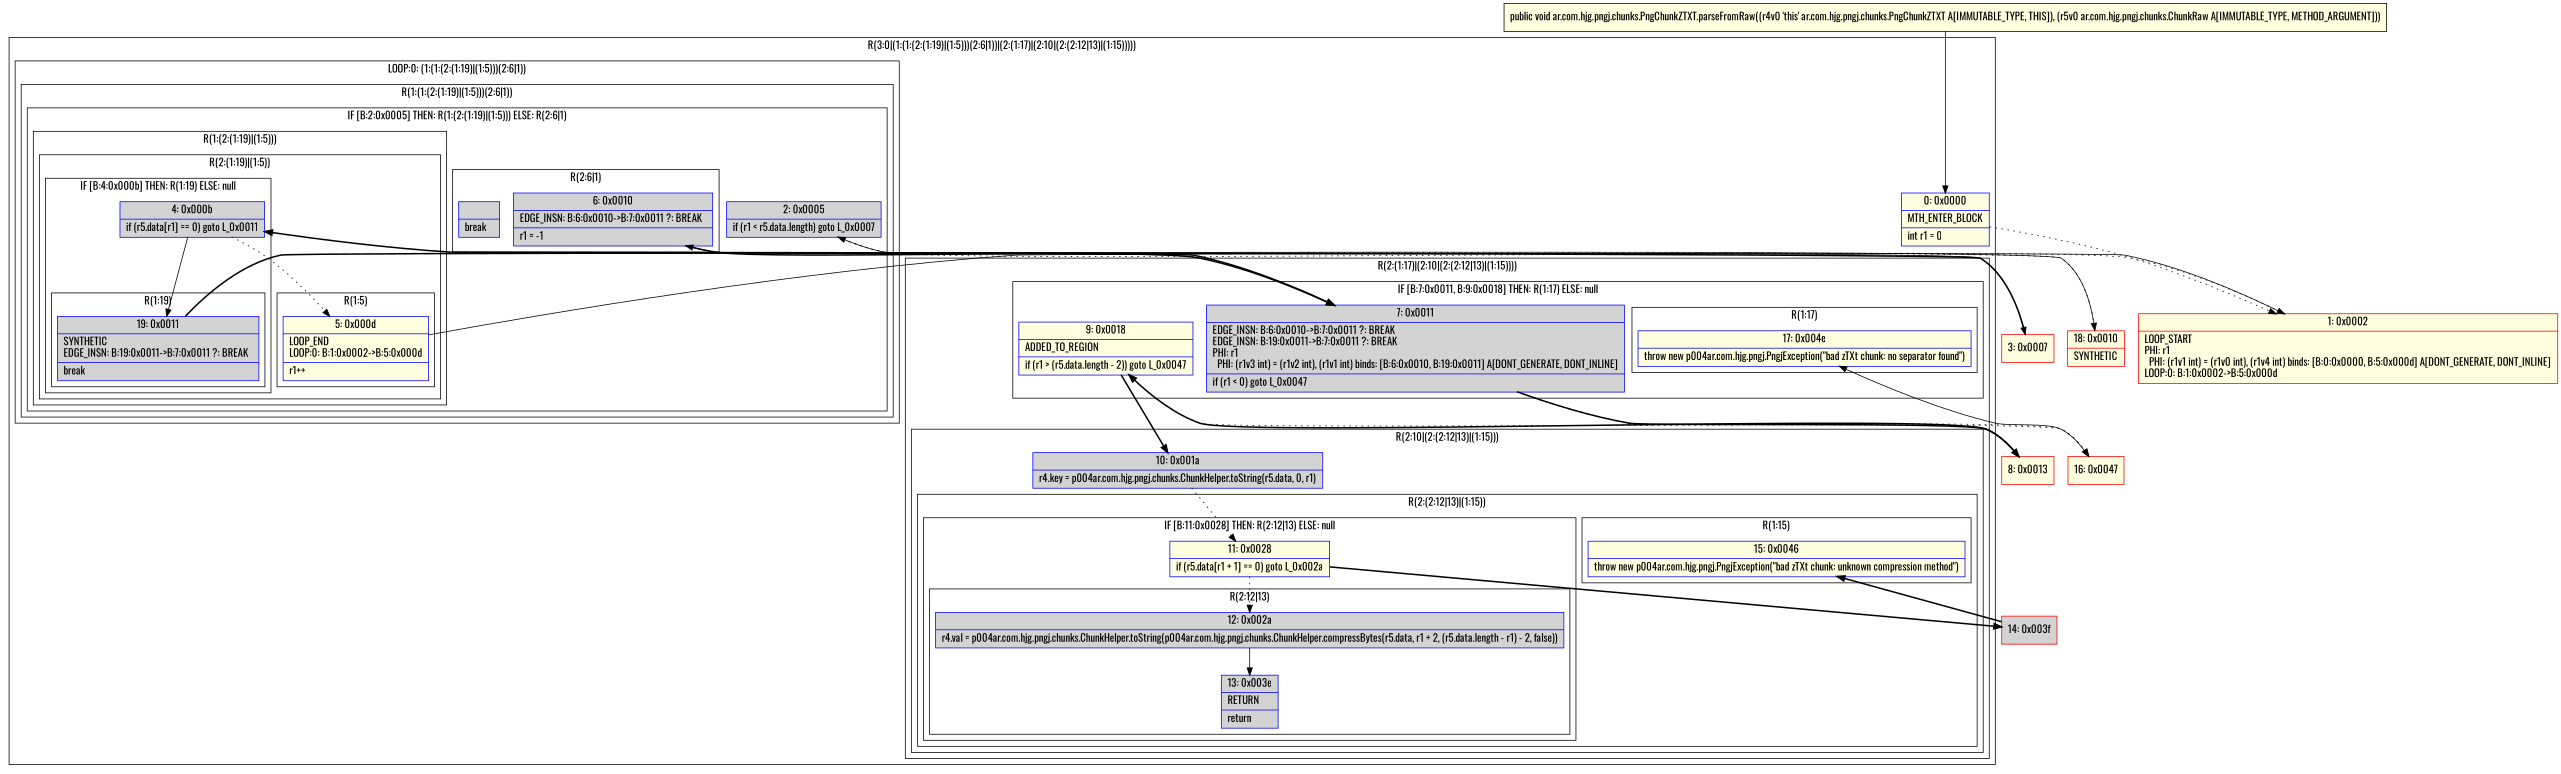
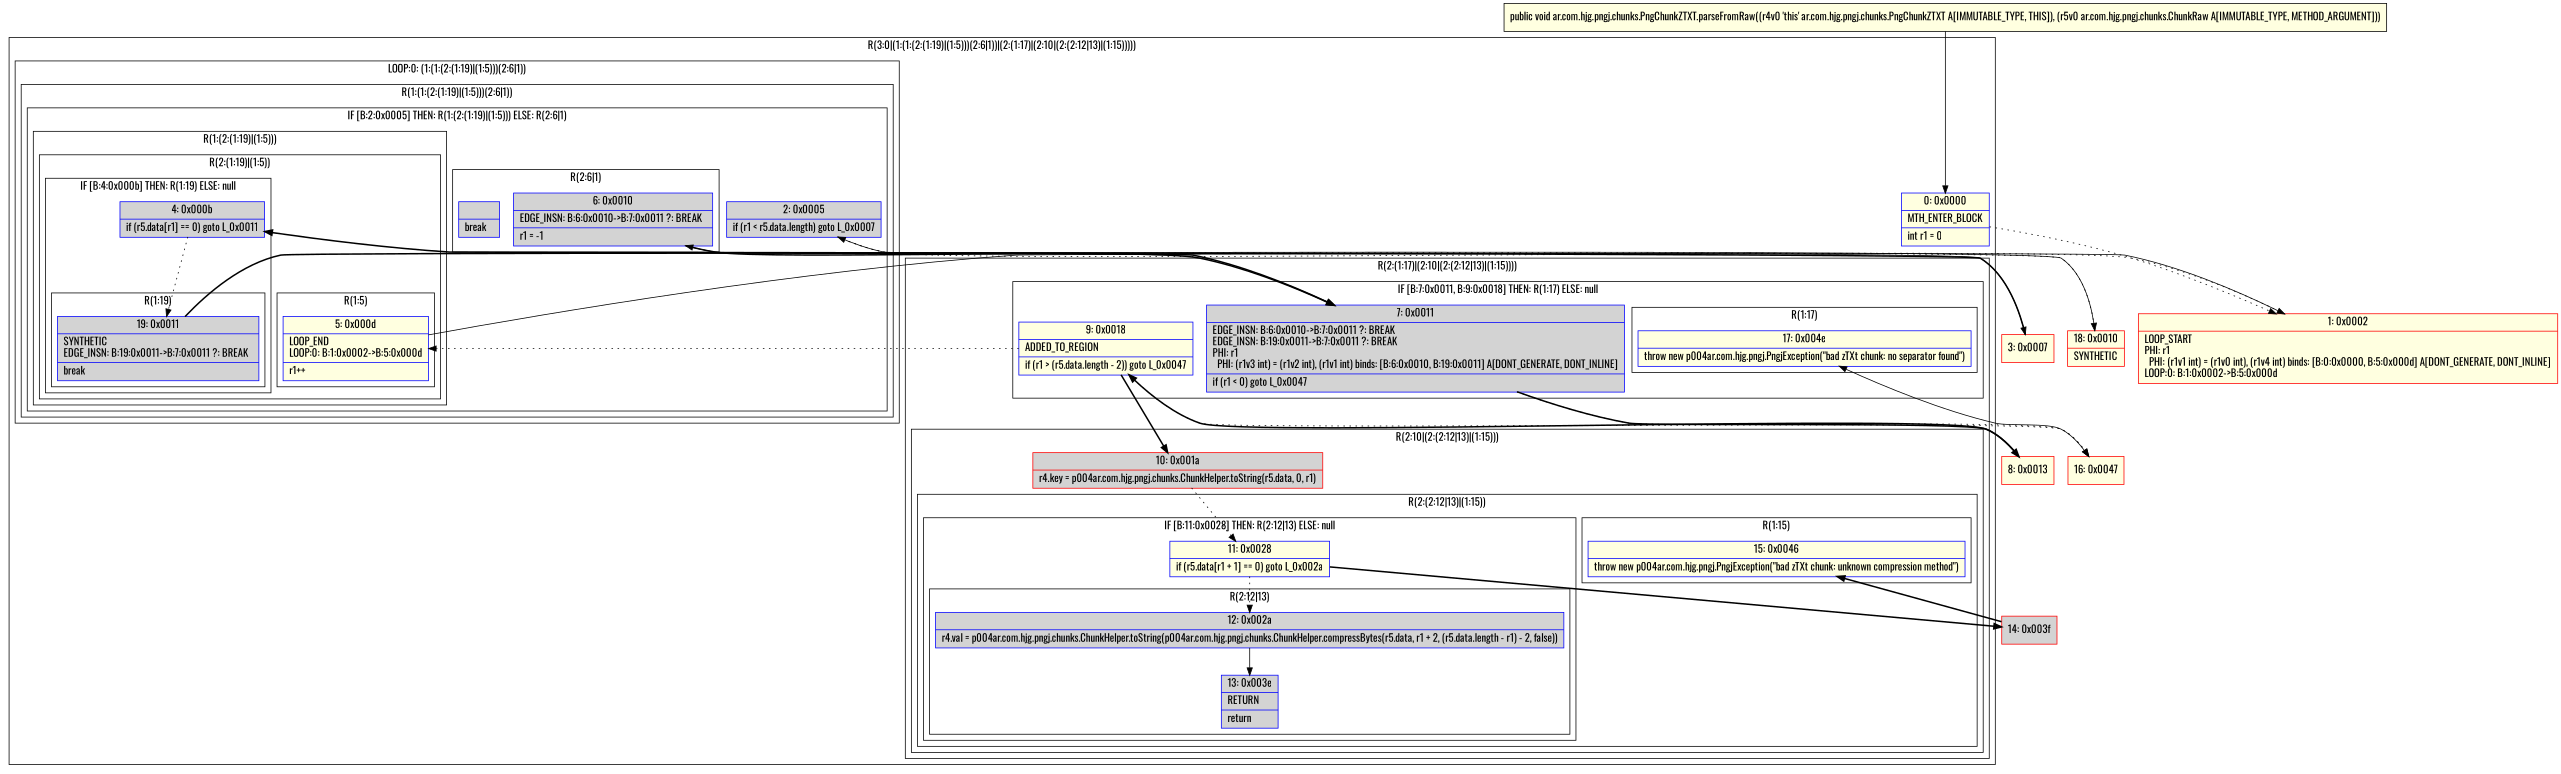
(282, 269) -> (728, 349)
(178, 273) -> (178, 273)
(1178, 470) -> (1178, 470)
